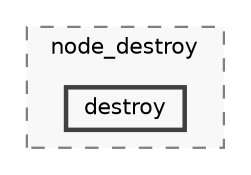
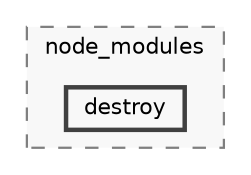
(125, 48) -> (125, 48)
